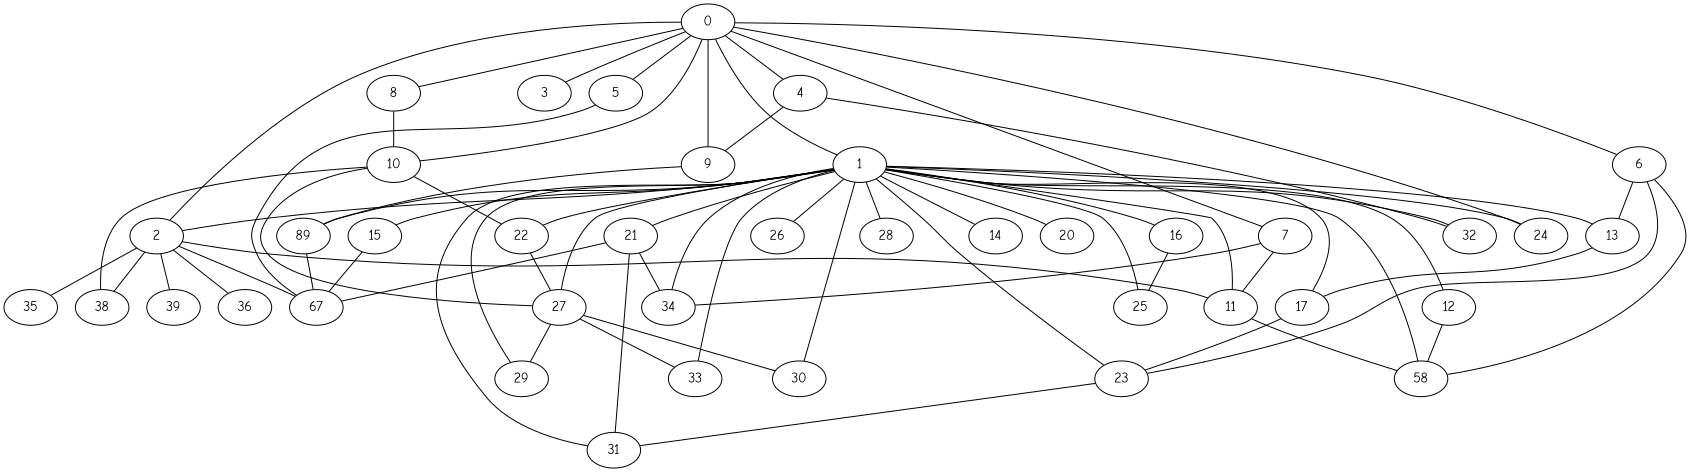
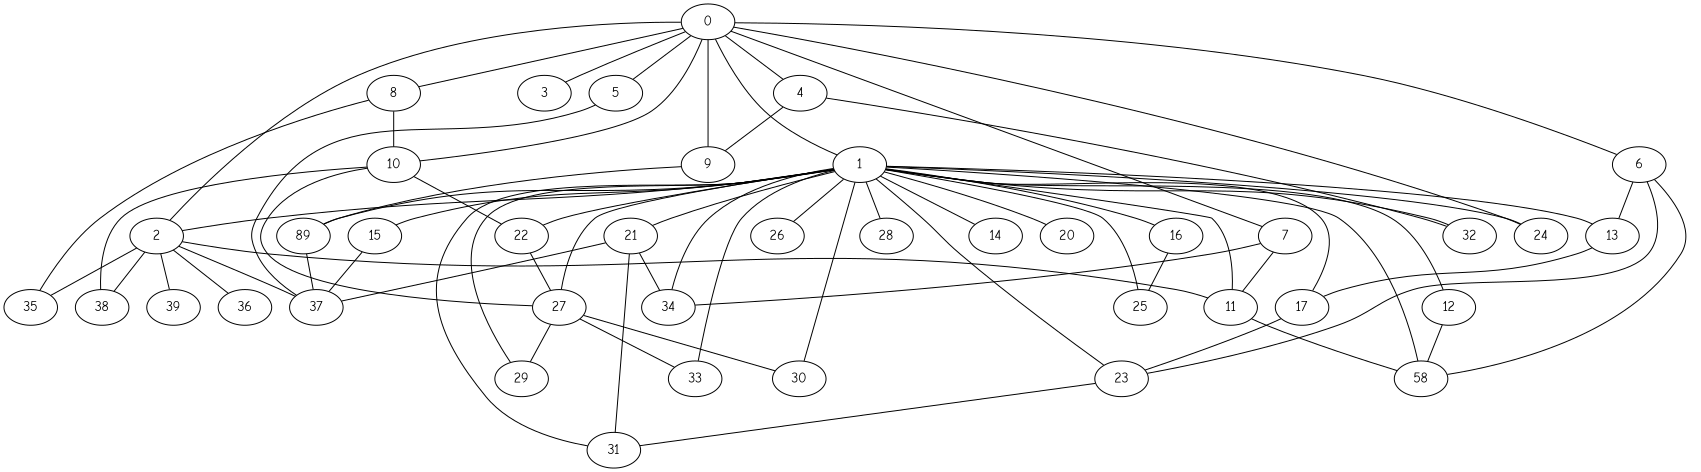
none -> (186, 167)
(316, 307) -> (316, 307)
